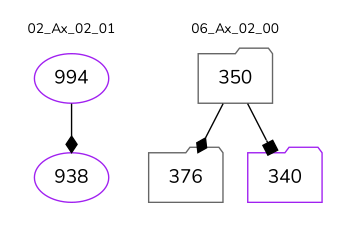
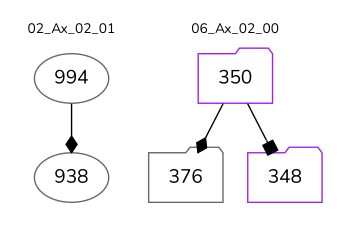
(72, 78) -> (72, 78)
(235, 78) -> (235, 78)
(72, 178) -> (72, 178)
(285, 178) -> (285, 178)
